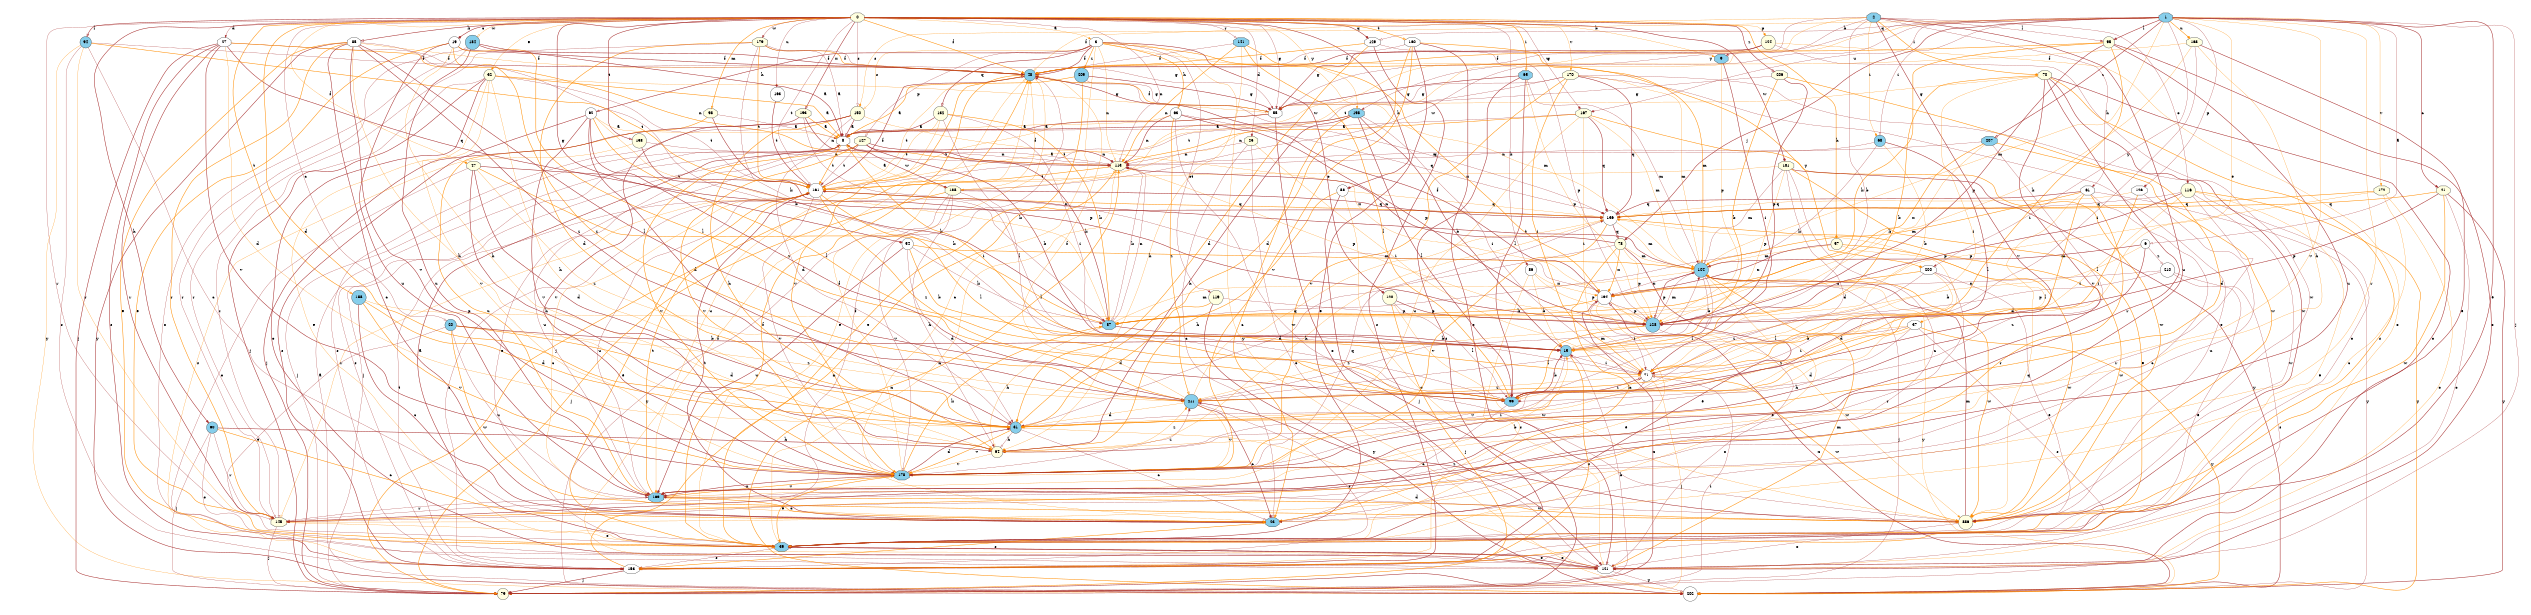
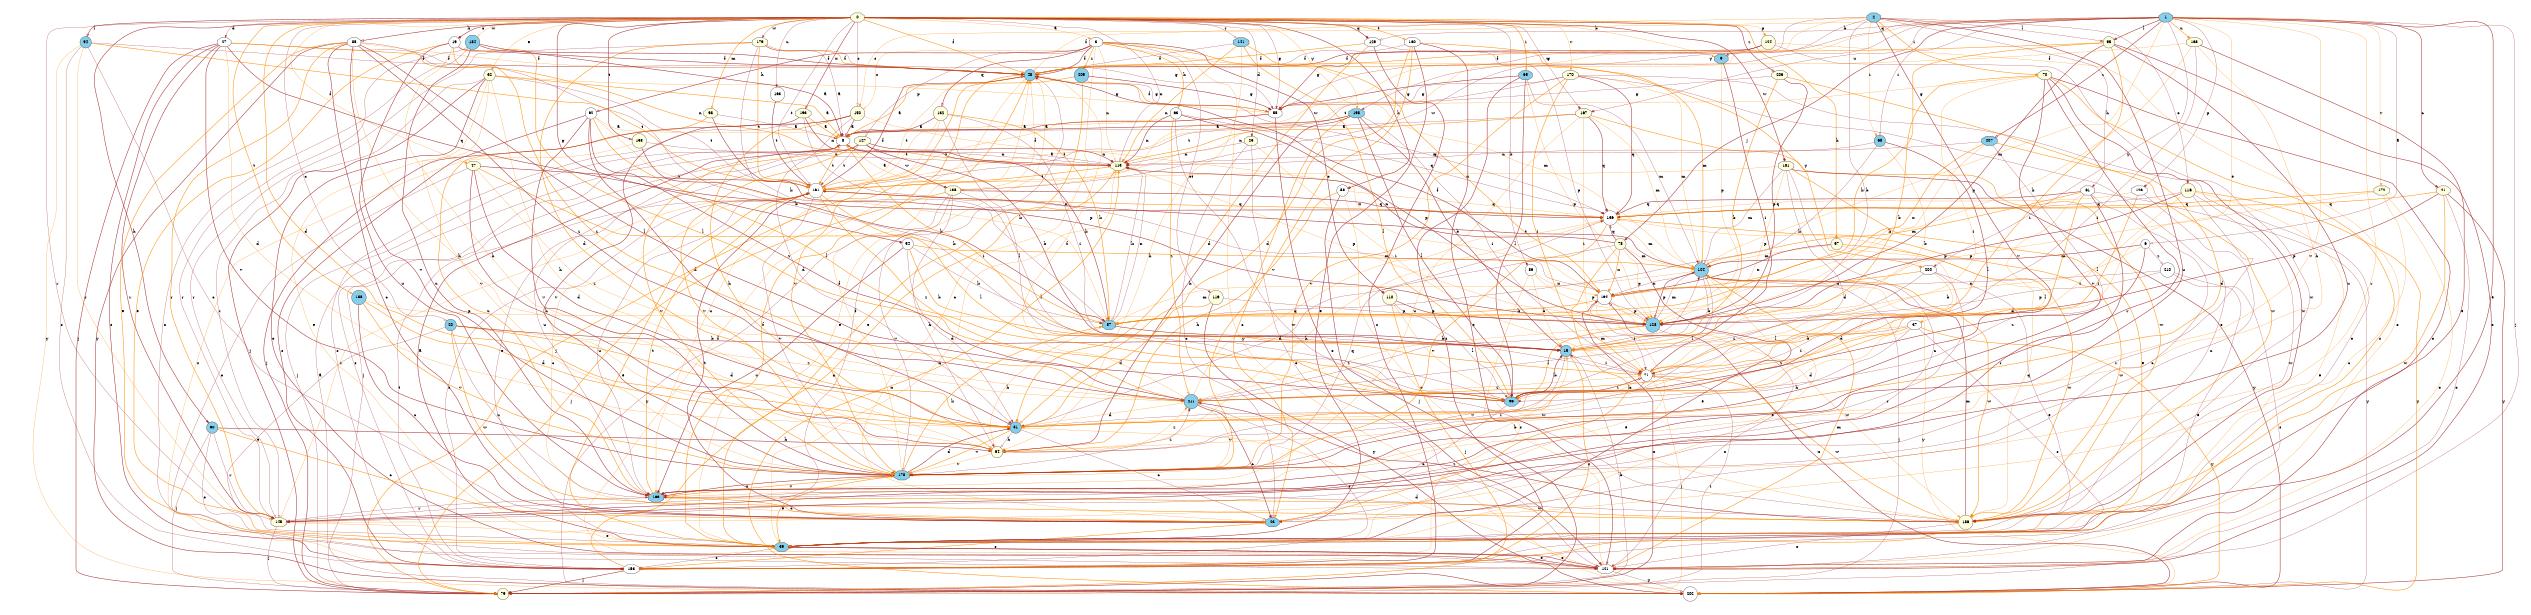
(1615, 231) -> (1612, 234)
(1390, 298) -> (1390, 298)
(1234, 494) -> (1234, 494)
(1966, 522) -> (1966, 522)
